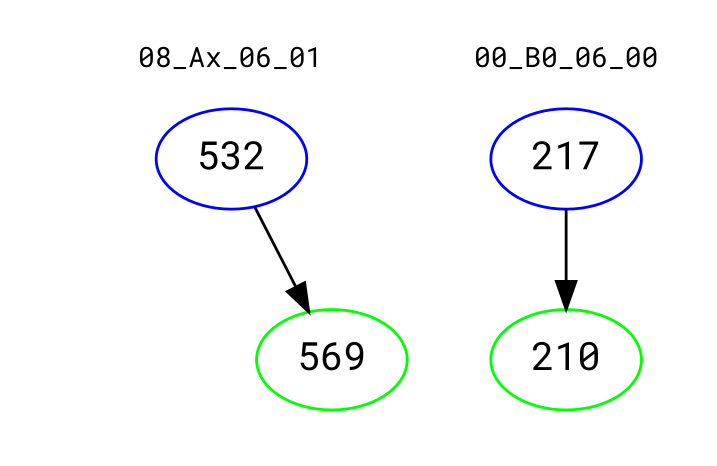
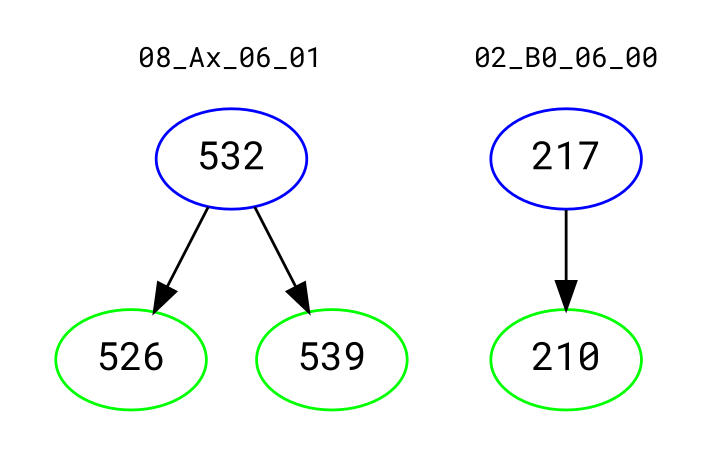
(568, 60) -> (568, 60)
none -> (131, 360)
(332, 360) -> (332, 360)
